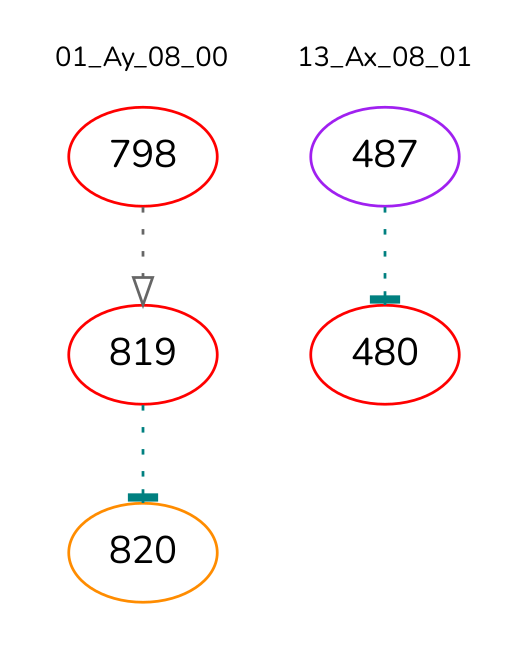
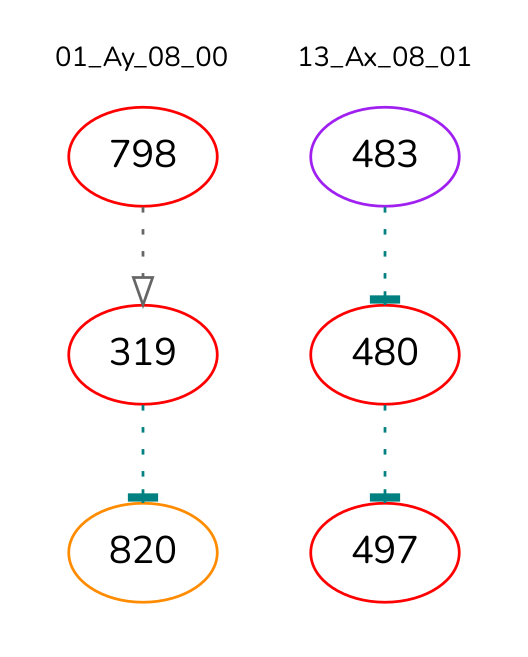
(385, 157) -> (385, 157)
(143, 355) -> (143, 355)
none -> (385, 553)
